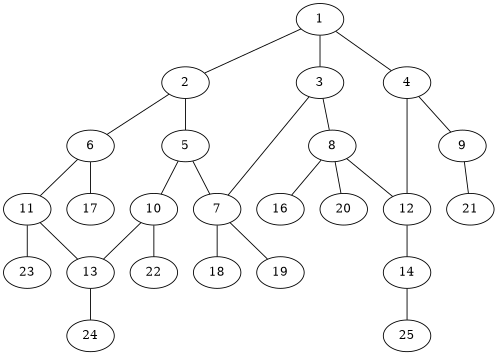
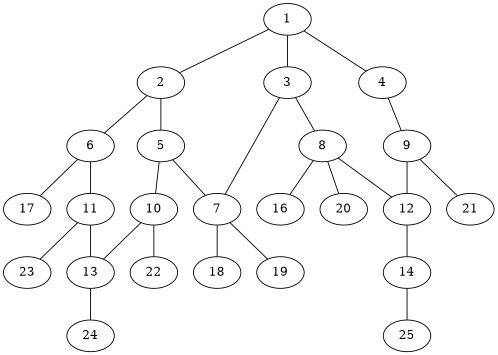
(407, 146) -> (407, 178)
